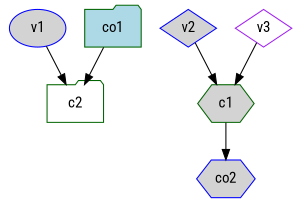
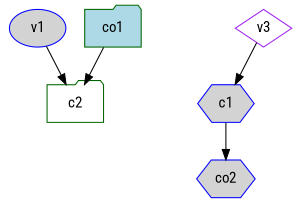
(188, 28) -> none
(226, 104) -> (226, 104)
